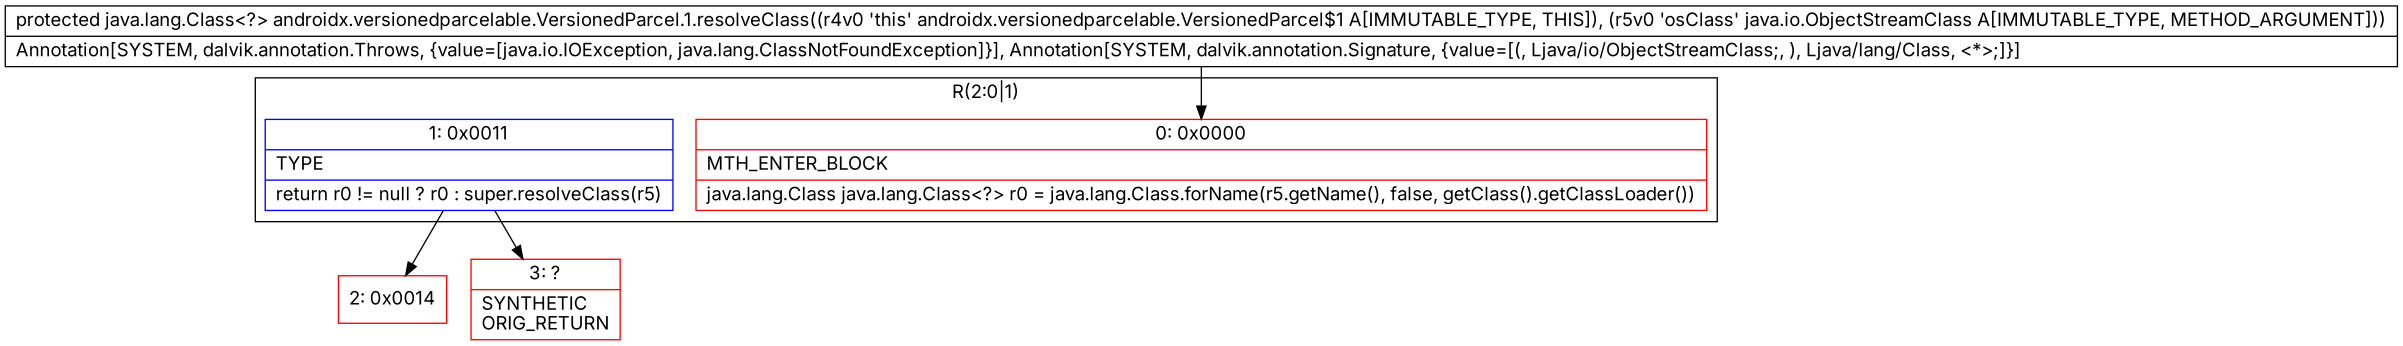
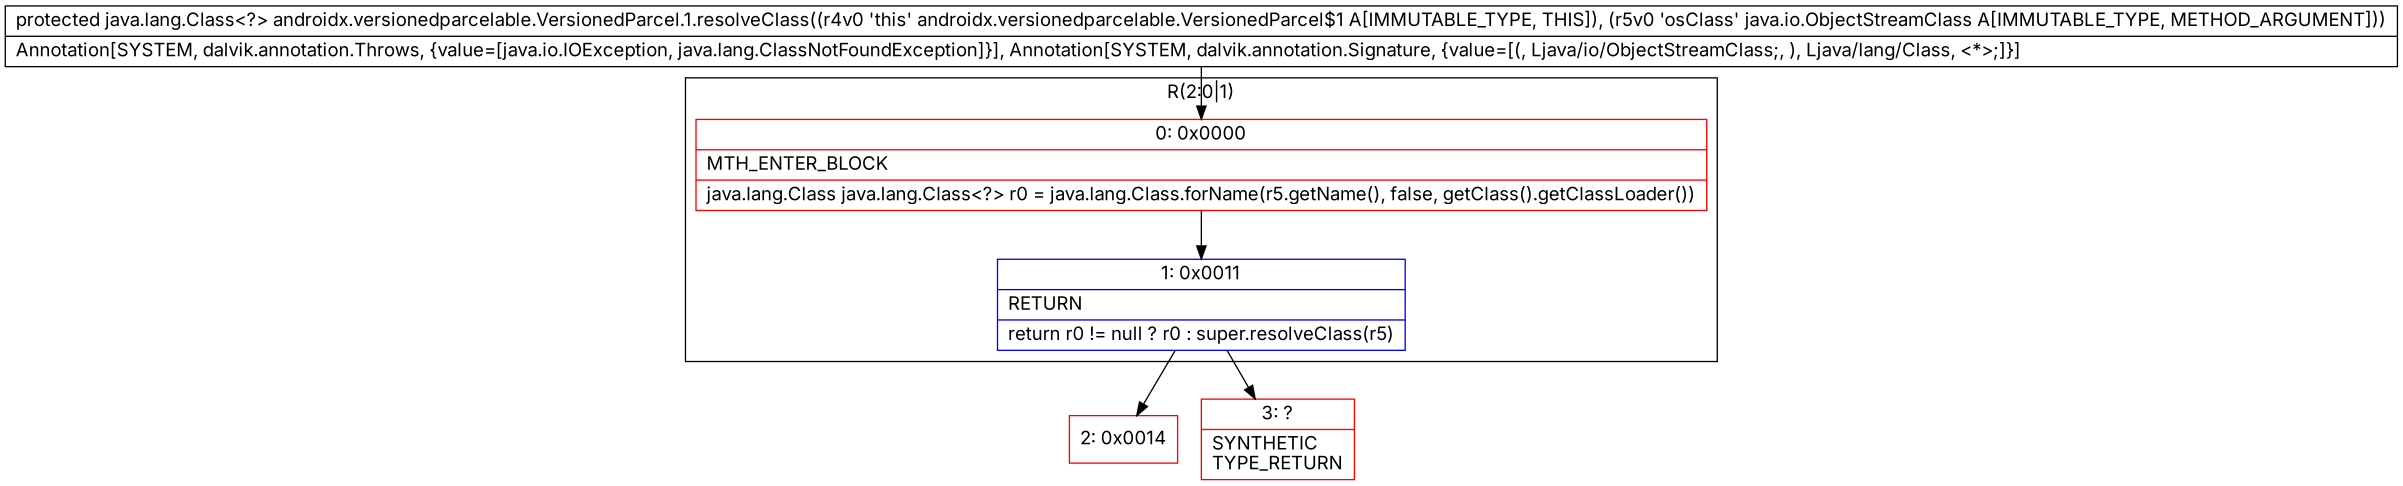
(300, 164) -> (1046, 304)
none -> (1201, 228)
(546, 324) -> (1278, 464)
